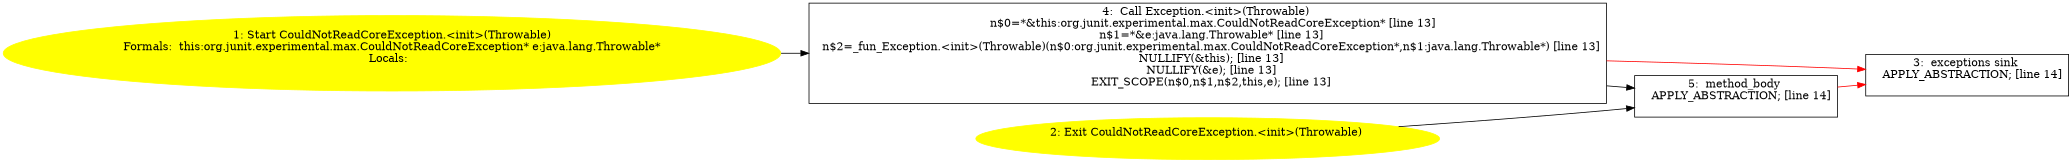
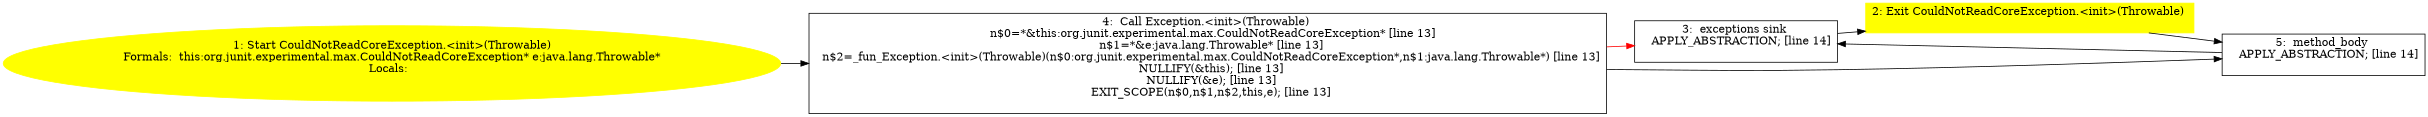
none -> (1848, 33)
(1848, 86) -> (2034, 48)
(1208, 139) -> (2030, 18)
